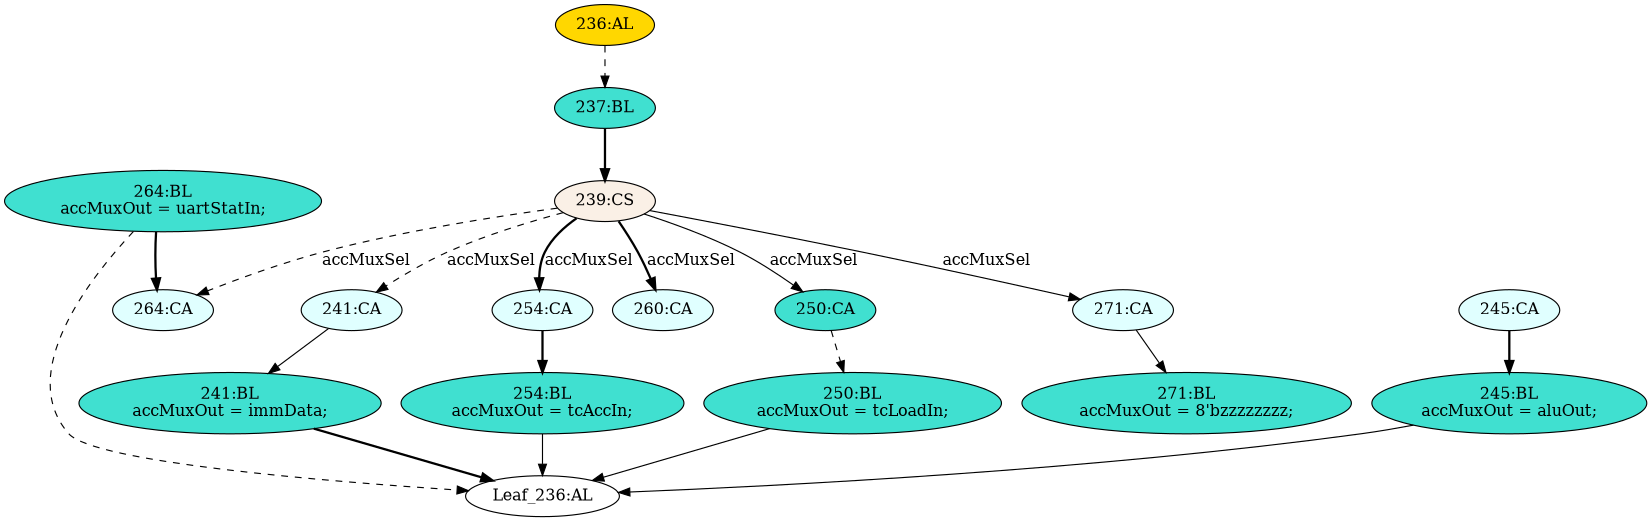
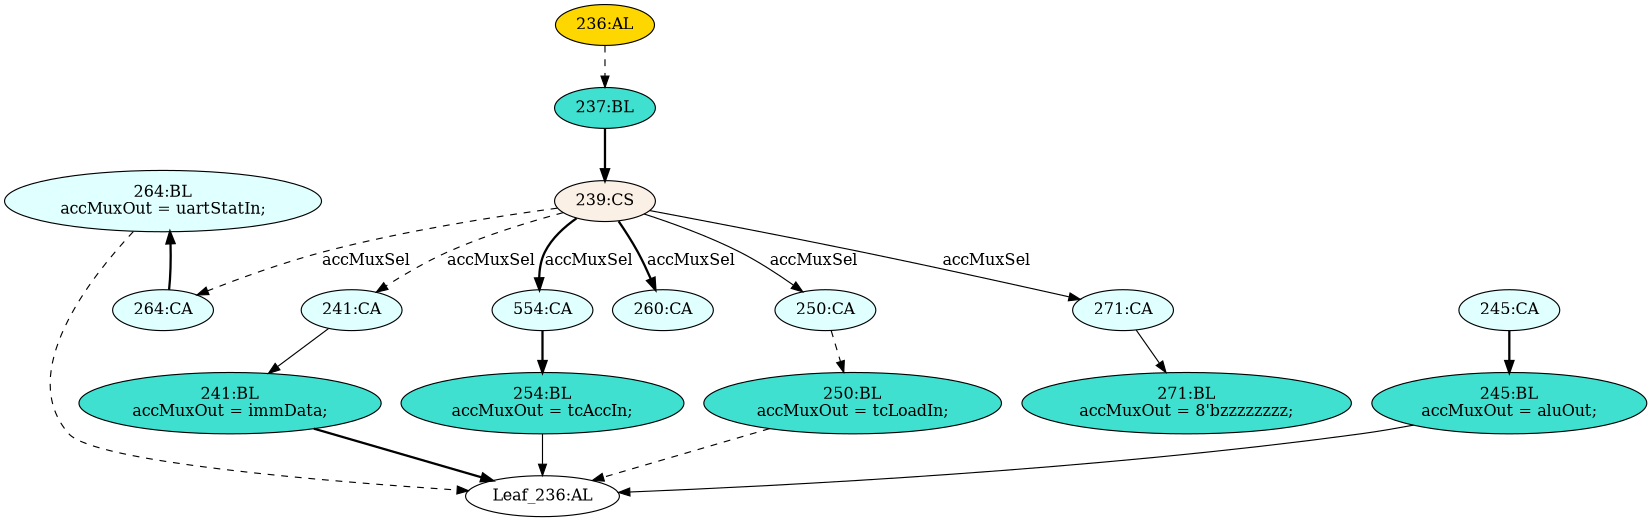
(163, 201) -> (163, 201)
(155, 255) -> (171, 267)
(542, 310) -> (542, 310)
(825, 310) -> (825, 310)
(686, 453) -> (686, 453)
